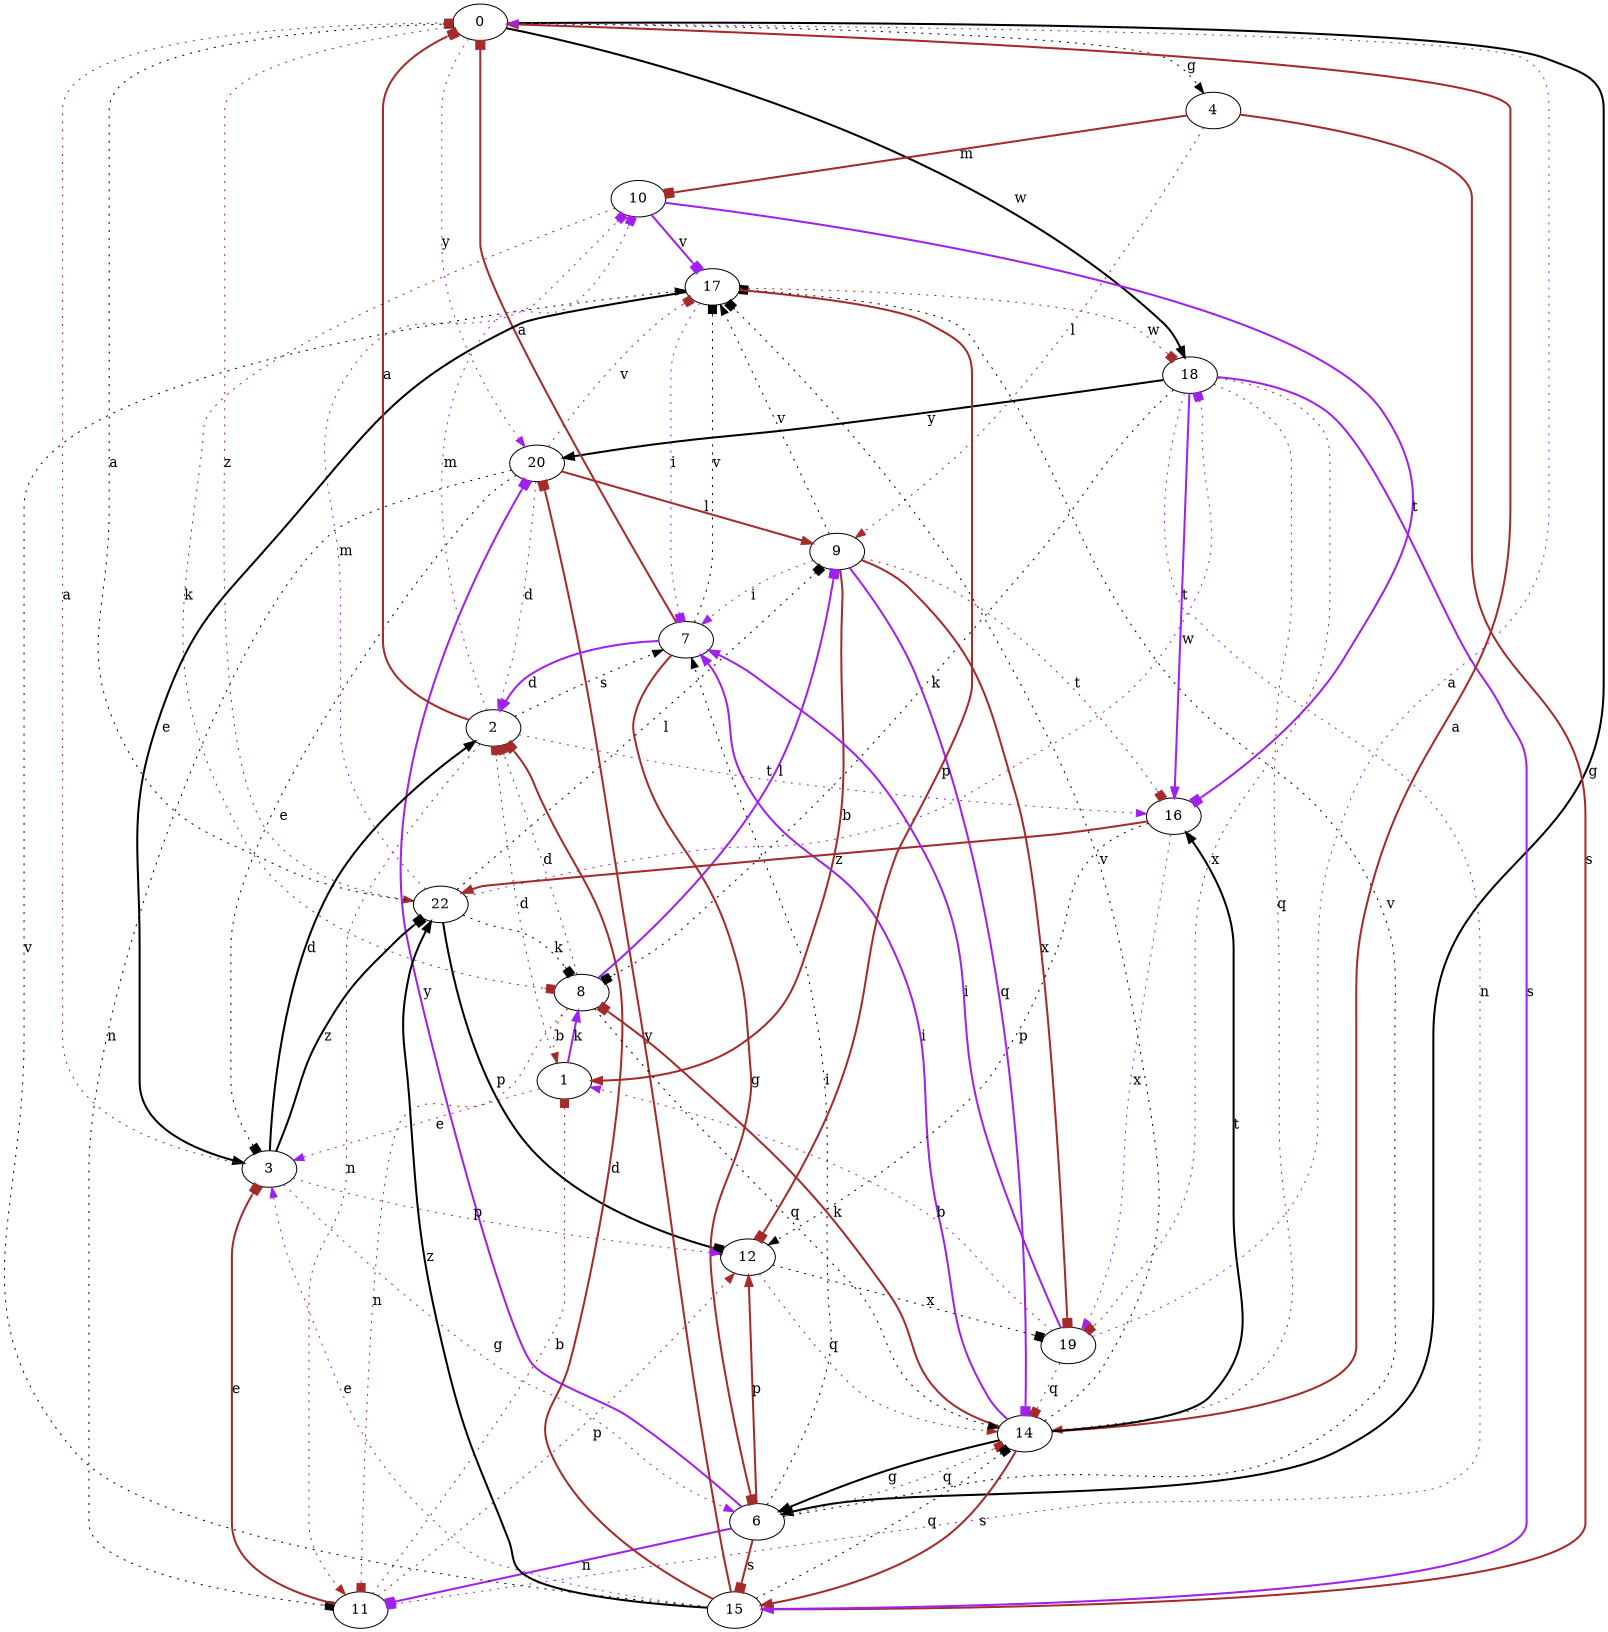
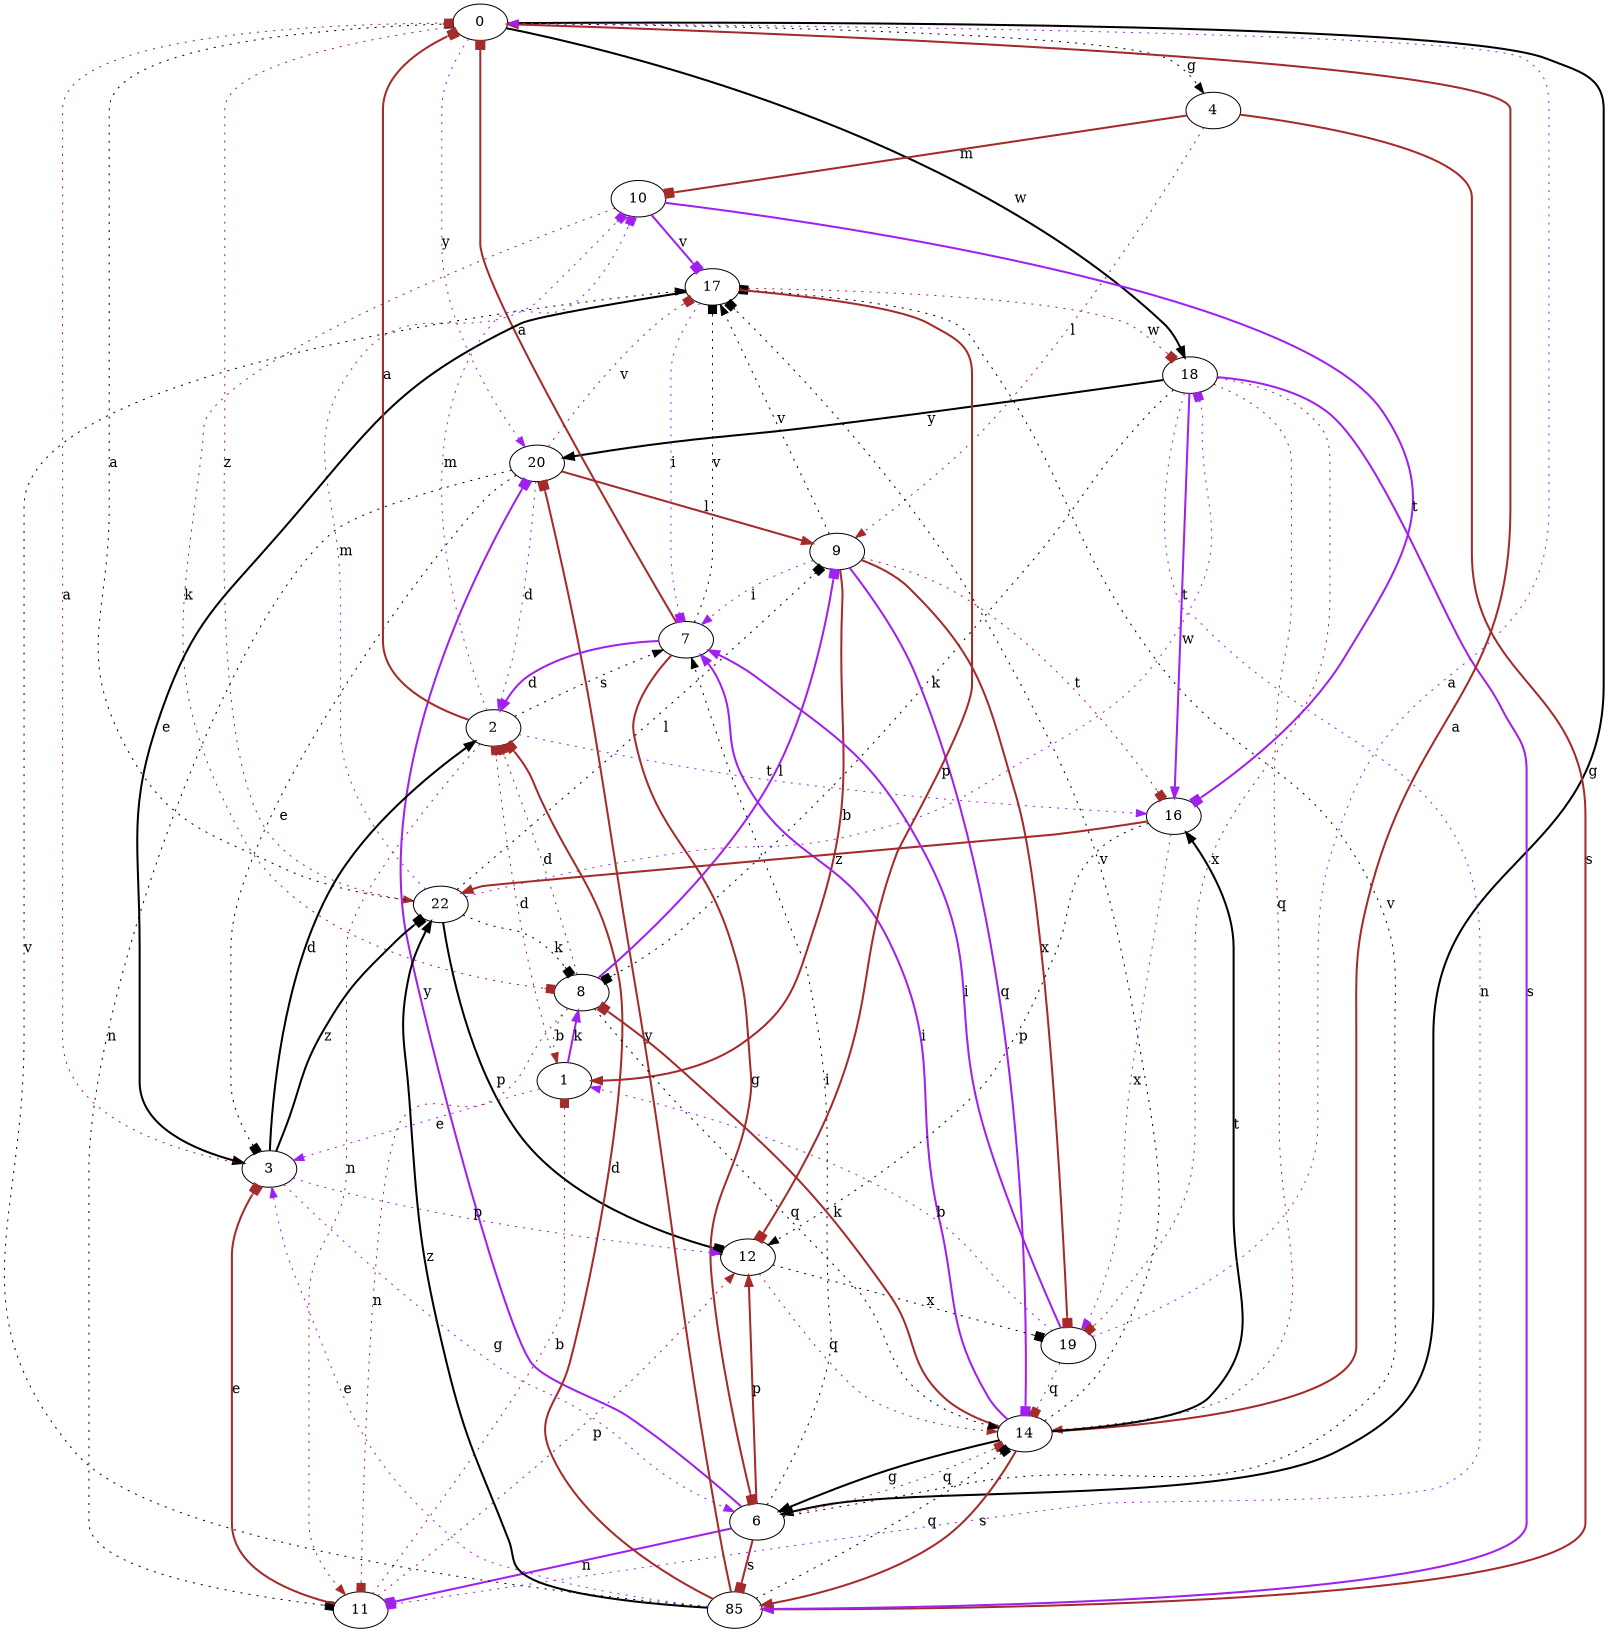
(735, 1610) -> (735, 1610)
